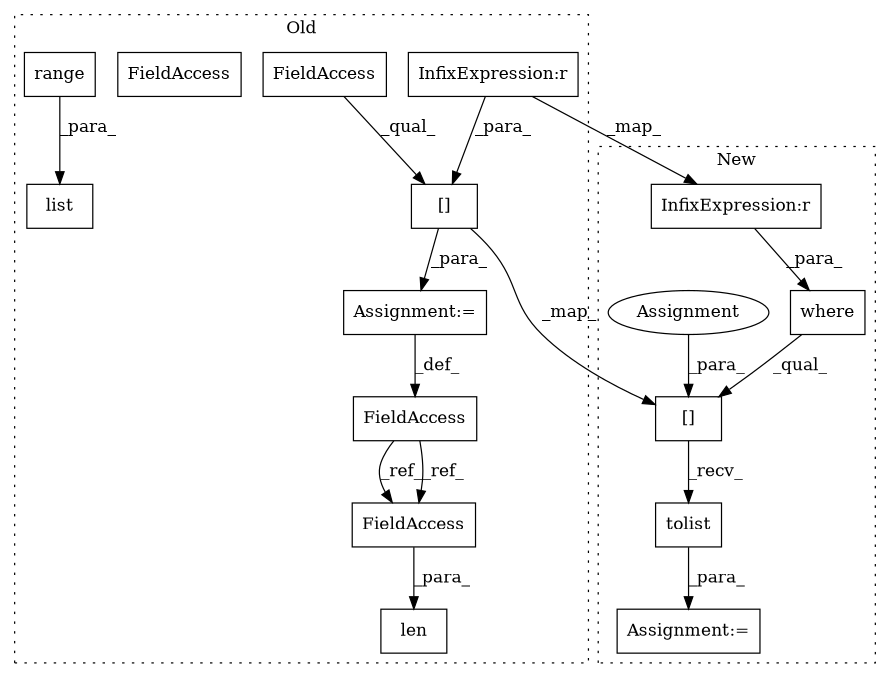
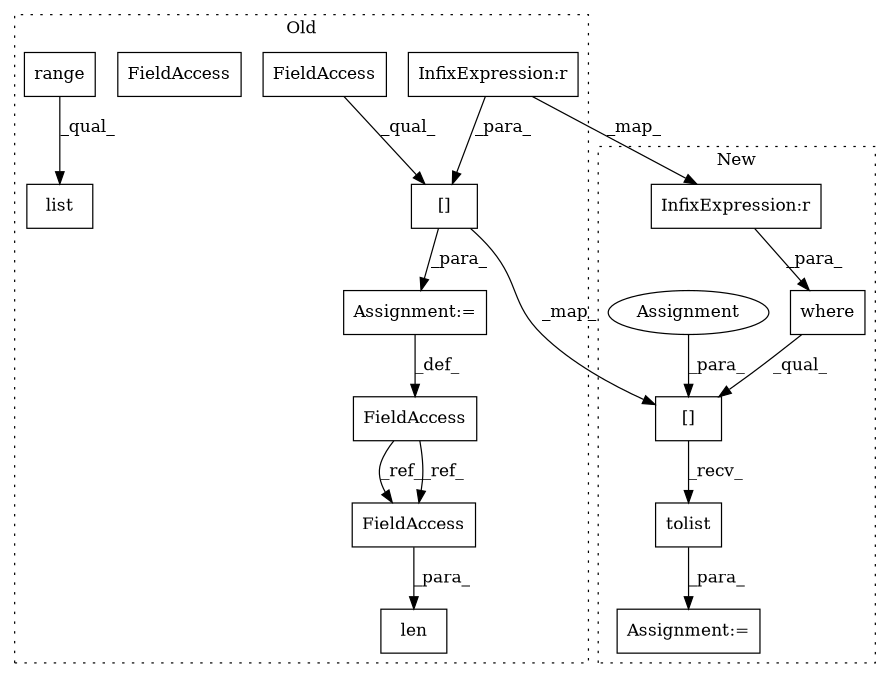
(88, 128) -> (88, 128)
